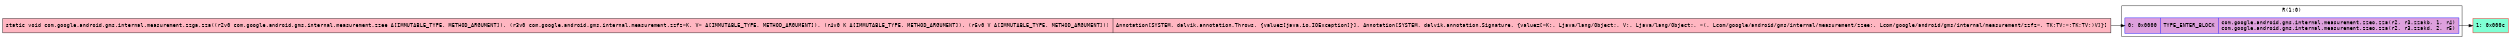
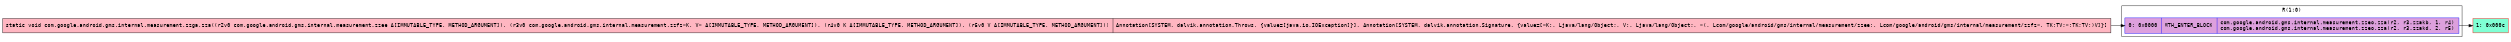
(2189, 25) -> (2189, 25)
